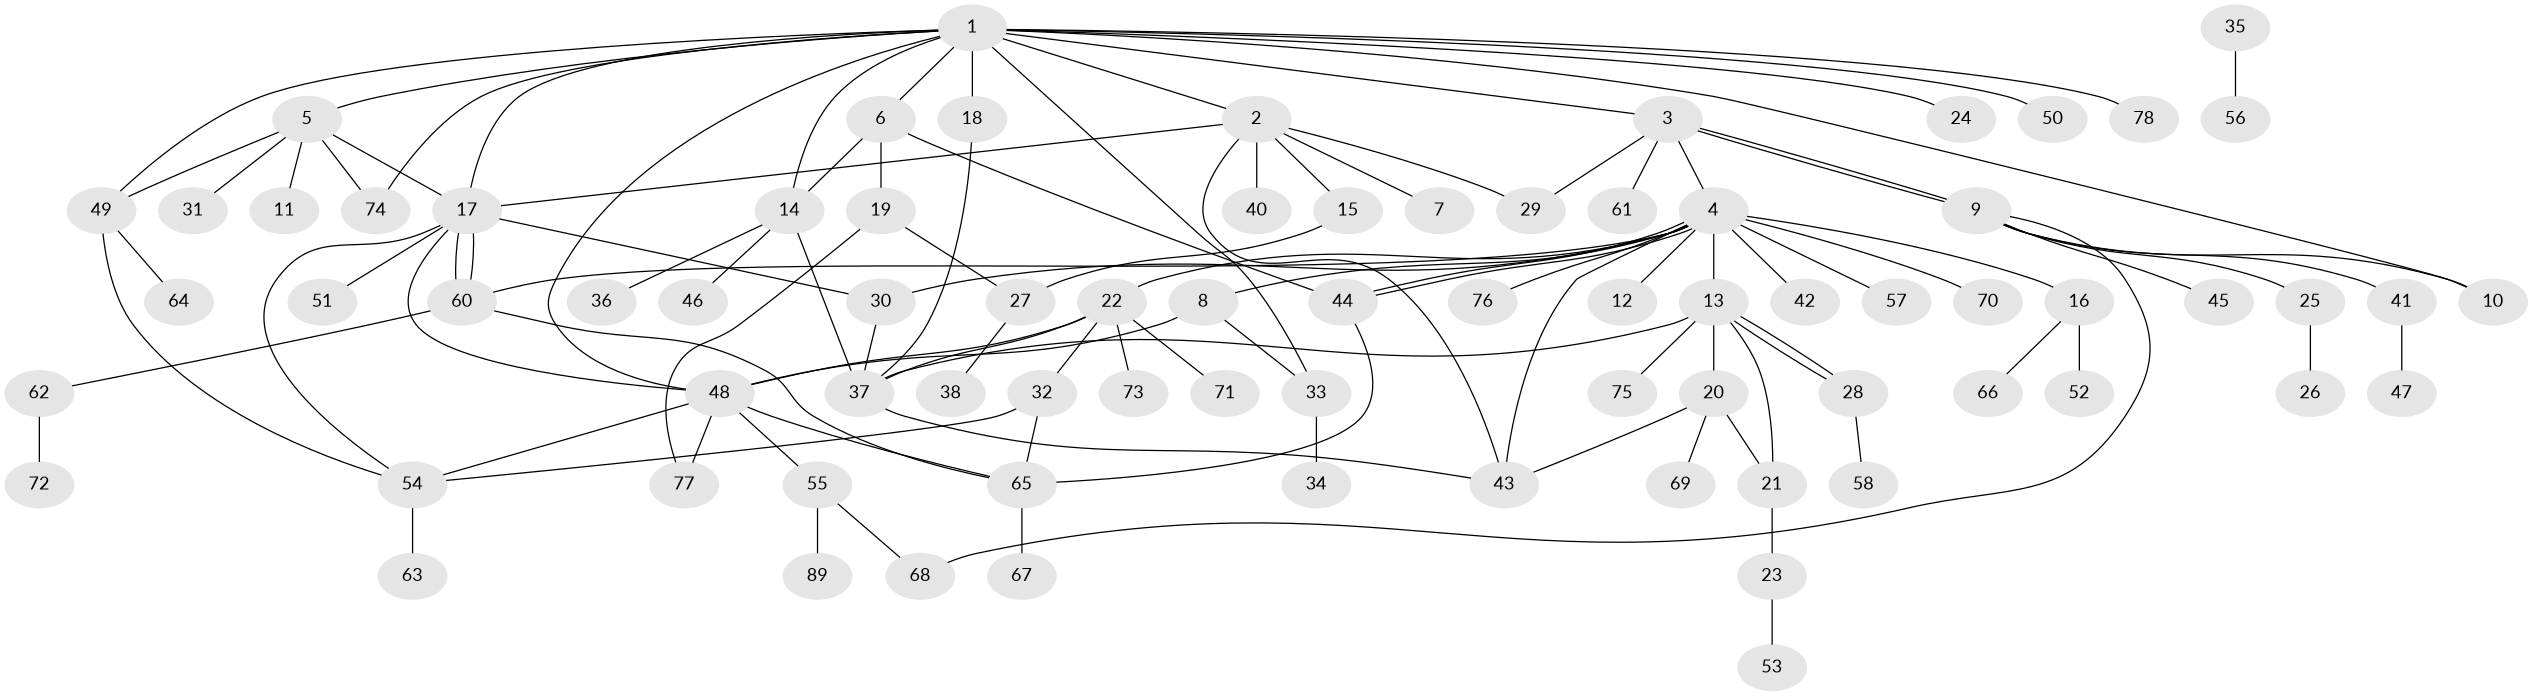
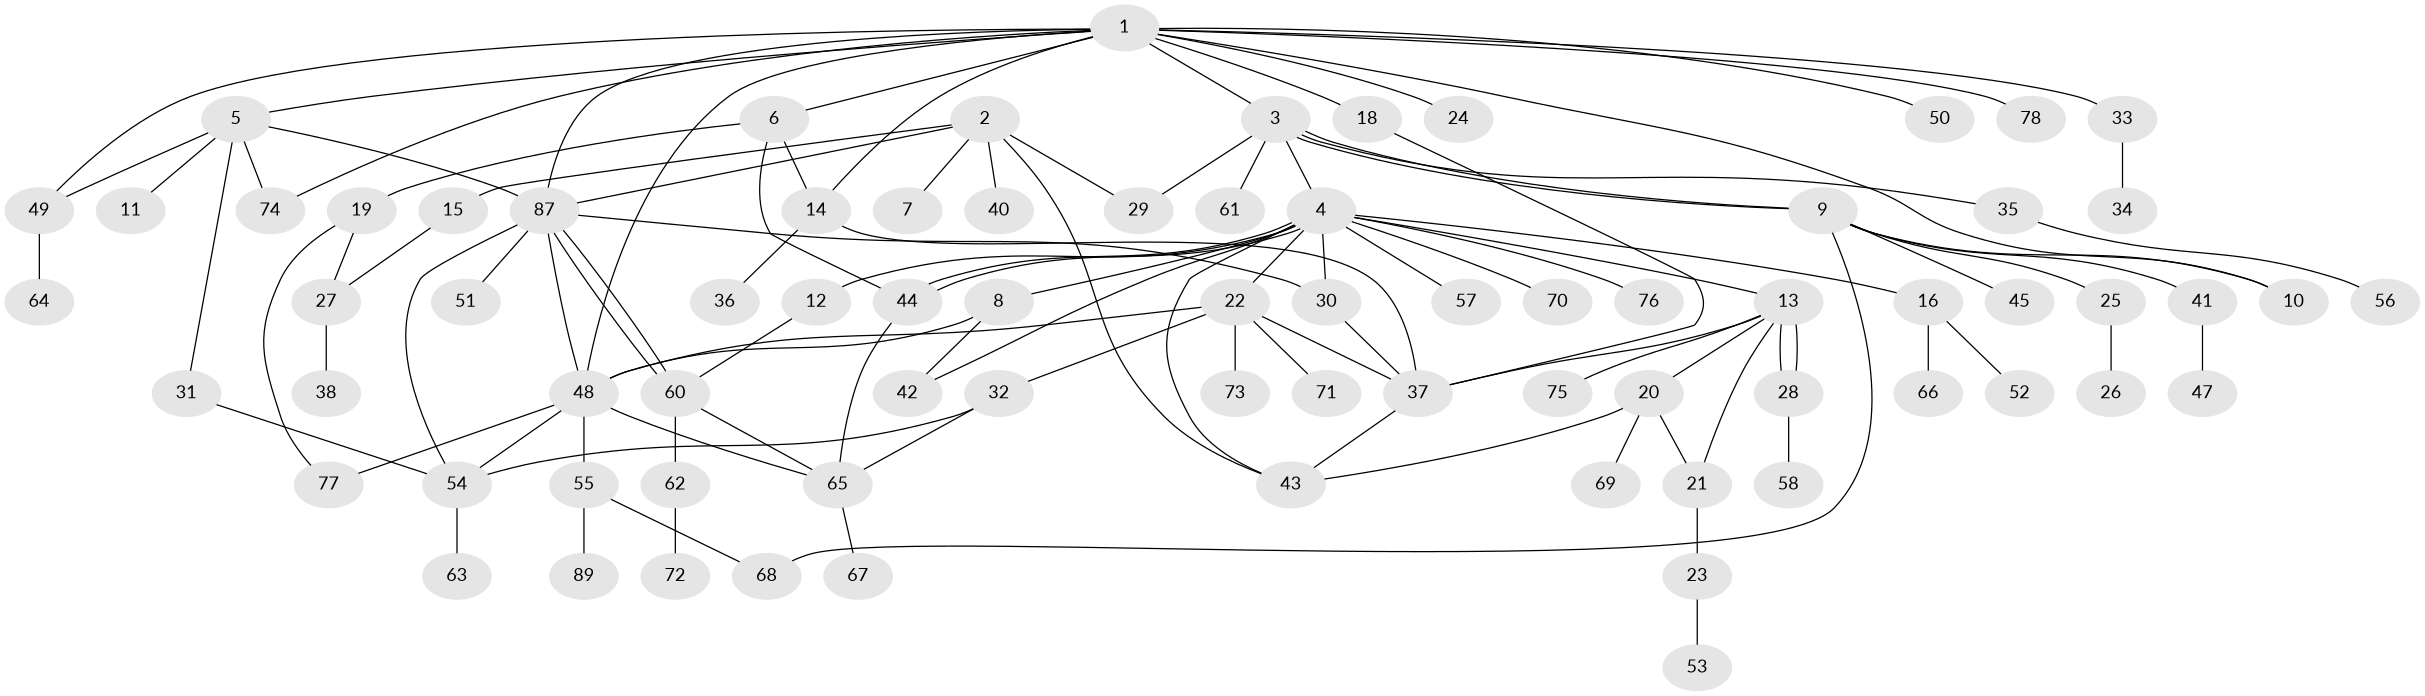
(1114, 74) -> none
none -> (1637, 178)
(467, 211) -> (545, 211)
(1001, 266) -> (727, 359)
(693, 302) -> none
(1269, 355) -> (953, 348)
(205, 392) -> (322, 439)
